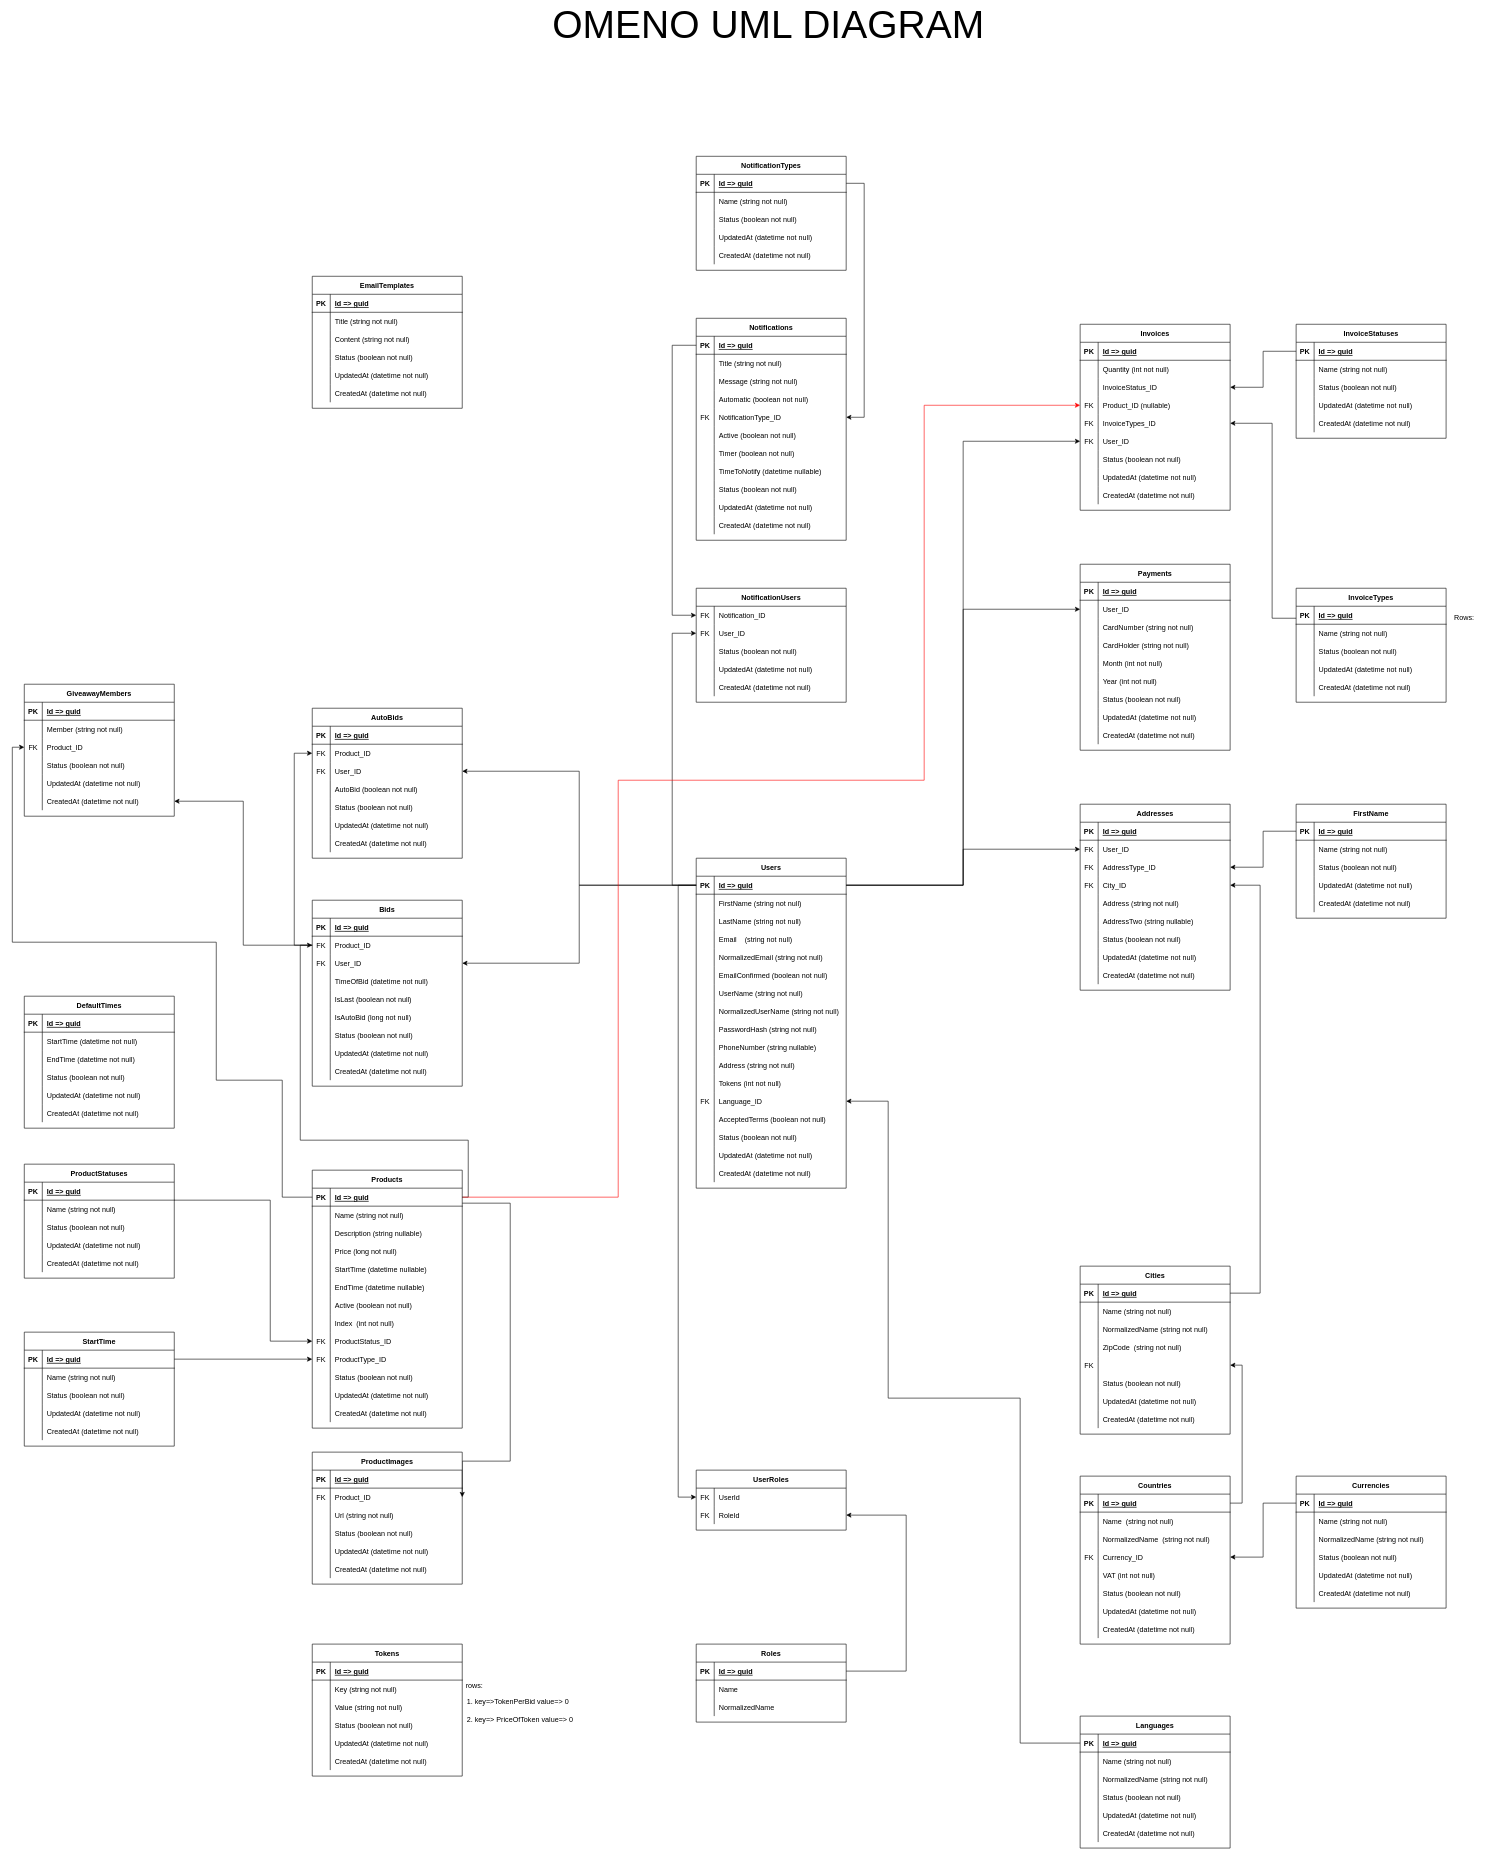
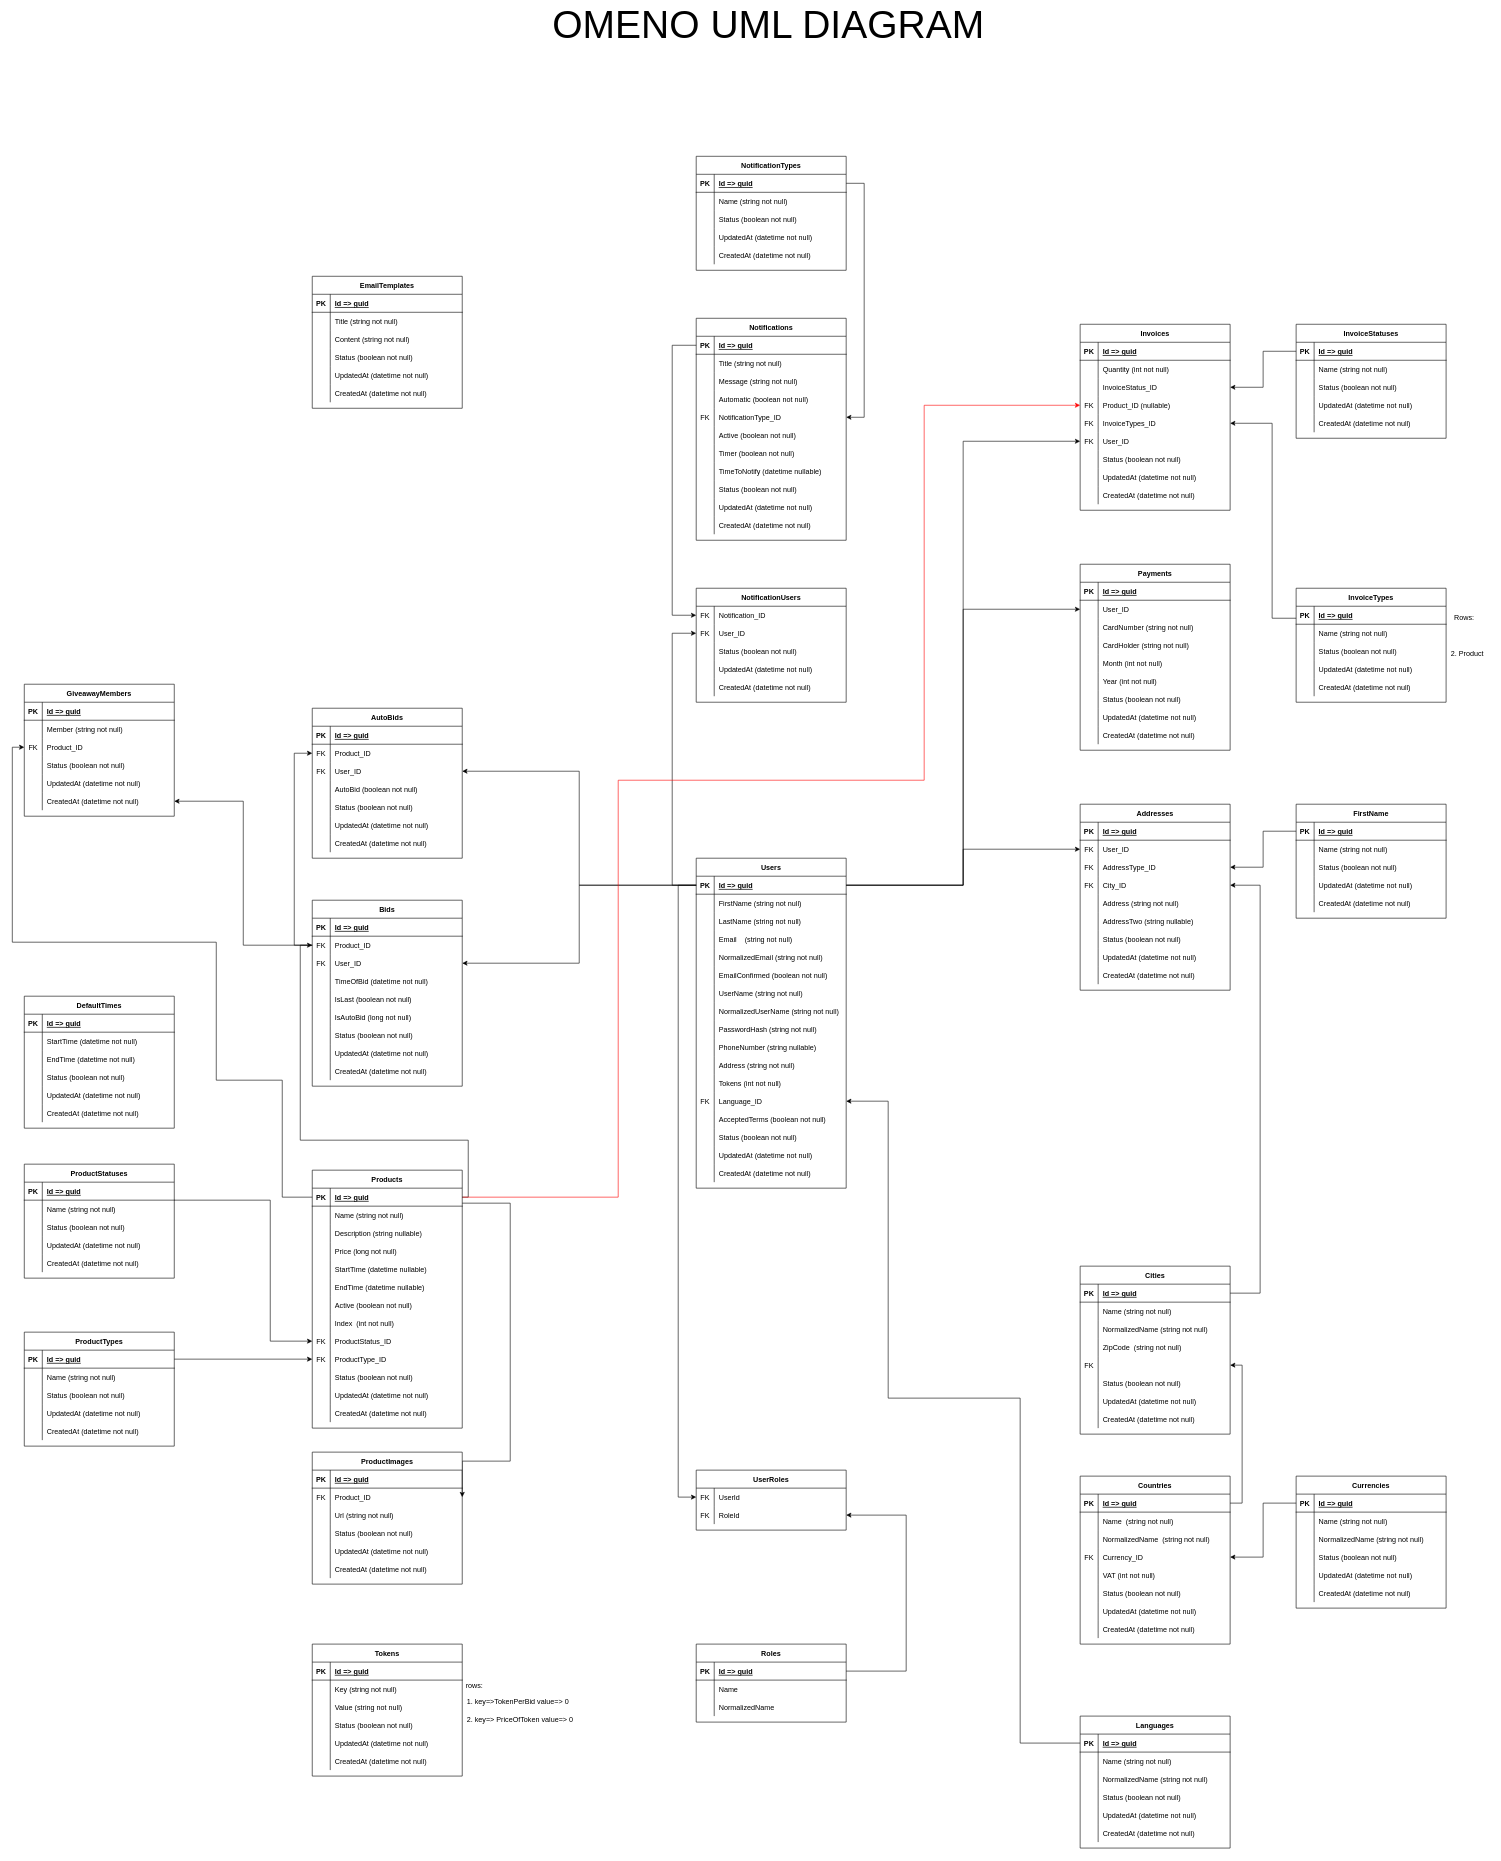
none -> (1467, 654)
(99, 1342) -> (99, 1342)
